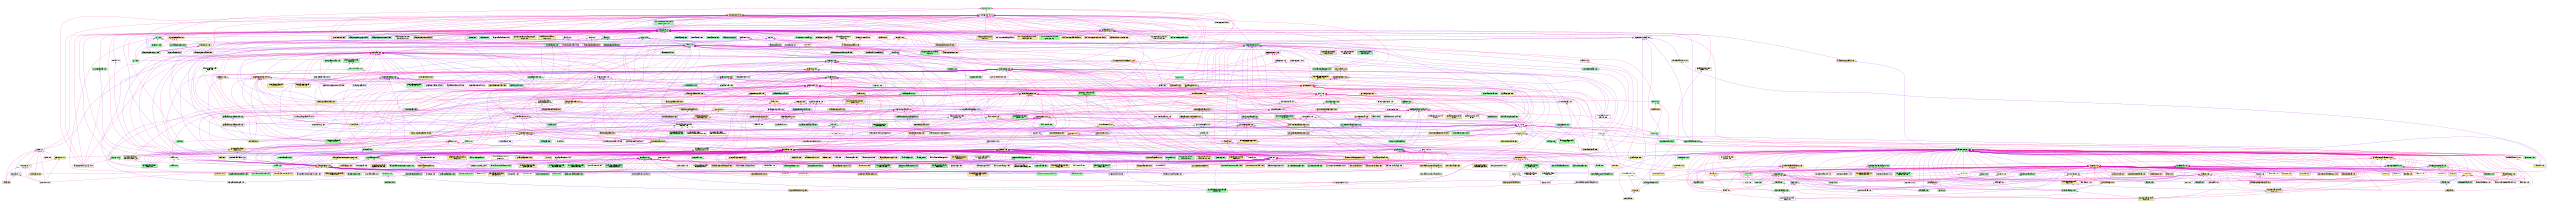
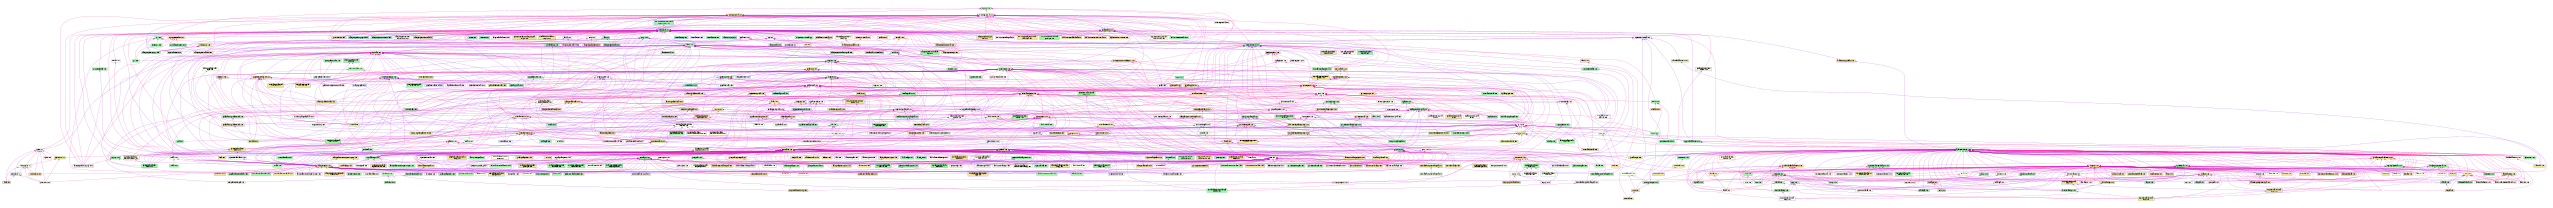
(1560, 166) -> (1560, 166)
